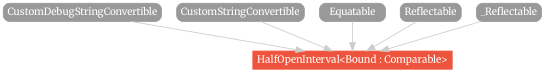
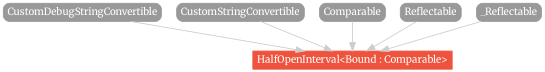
(353, 12) -> (353, 12)
